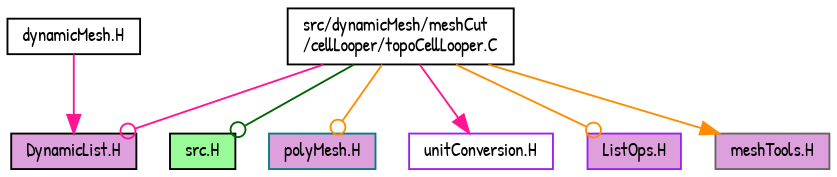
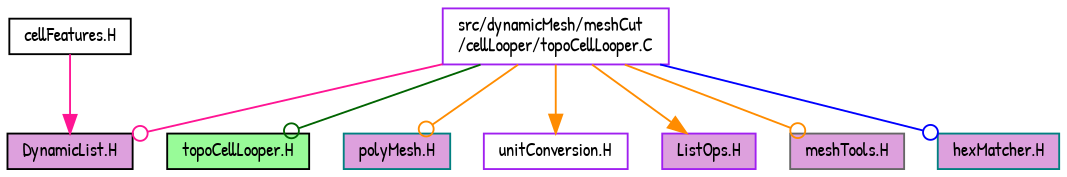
(74, 36) -> (70, 36)
(401, 36) -> (556, 36)
(439, 91) -> (556, 89)
(521, 96) -> (632, 93)
(595, 96) -> (708, 96)
(203, 151) -> (238, 151)
none -> (998, 151)
